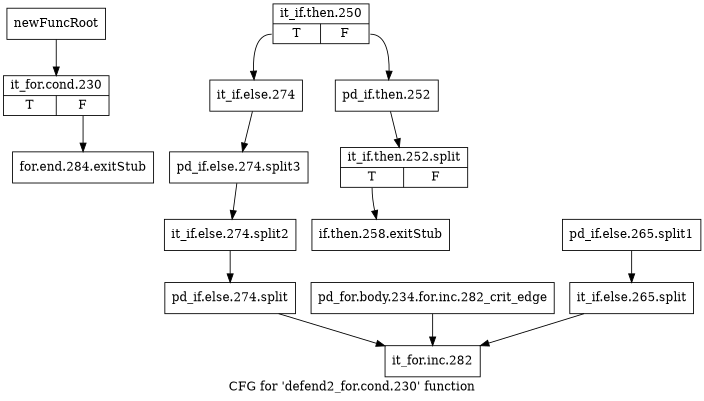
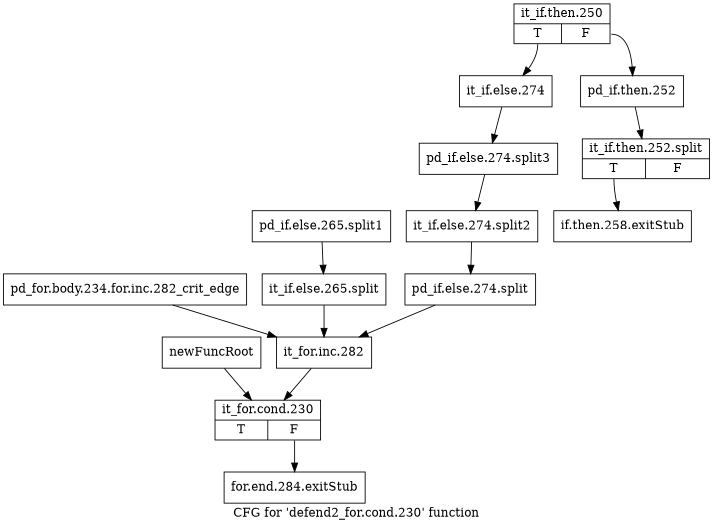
none -> (301, 381)
